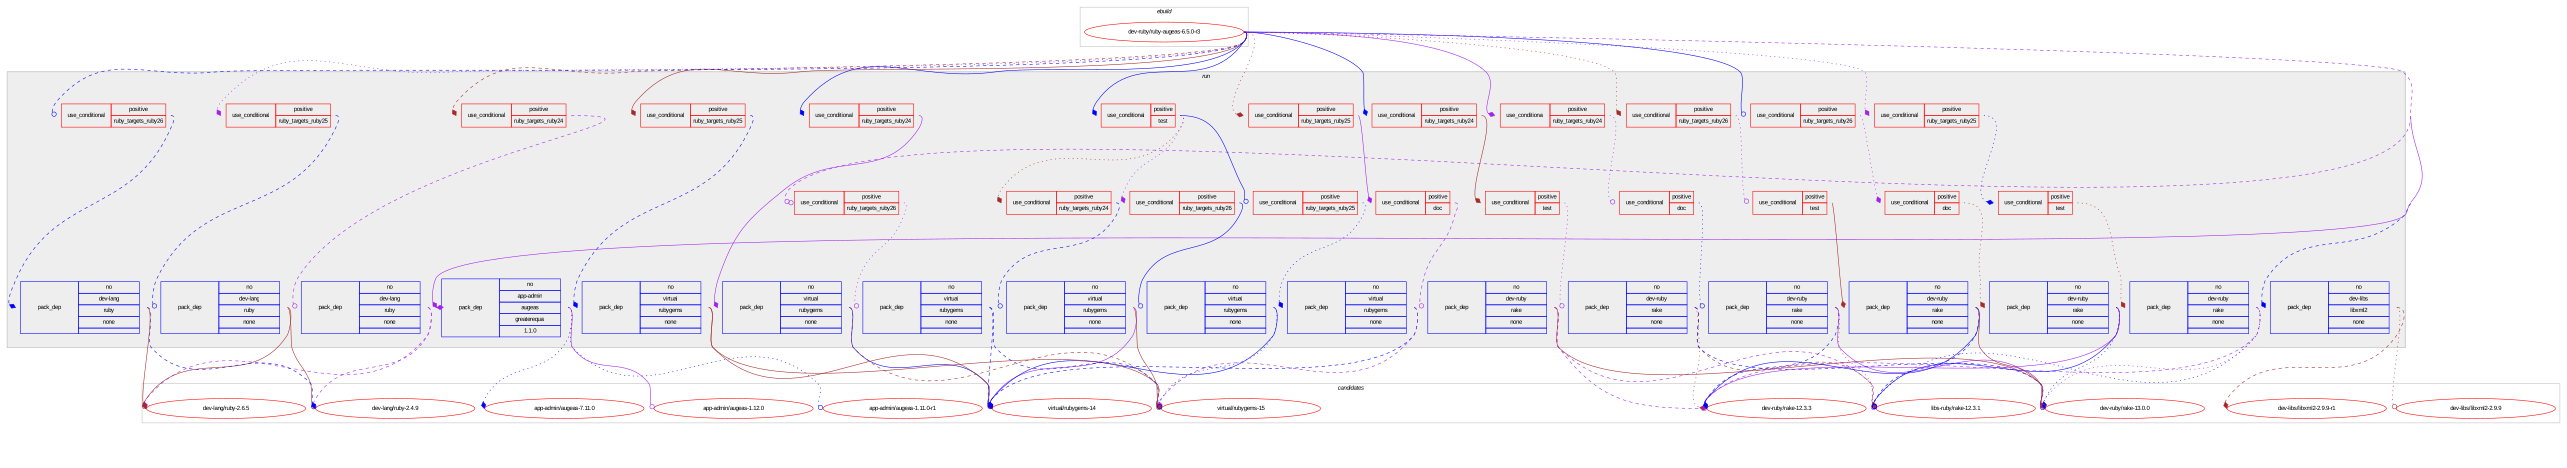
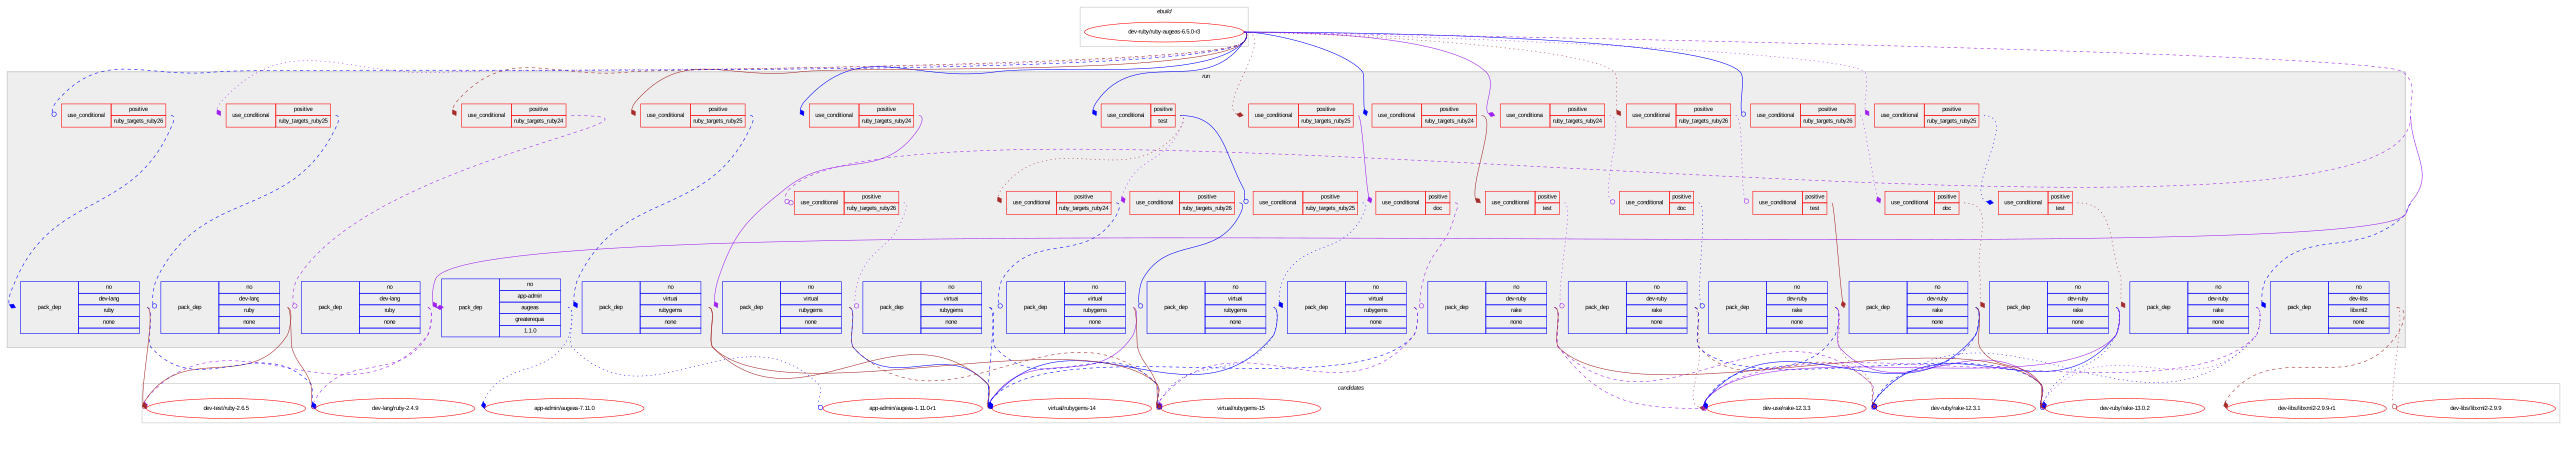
(226, 409) -> (226, 409)
(734, 409) -> none
(1787, 409) -> (1787, 409)
(1956, 409) -> (1956, 409)
(2125, 409) -> (2125, 409)
